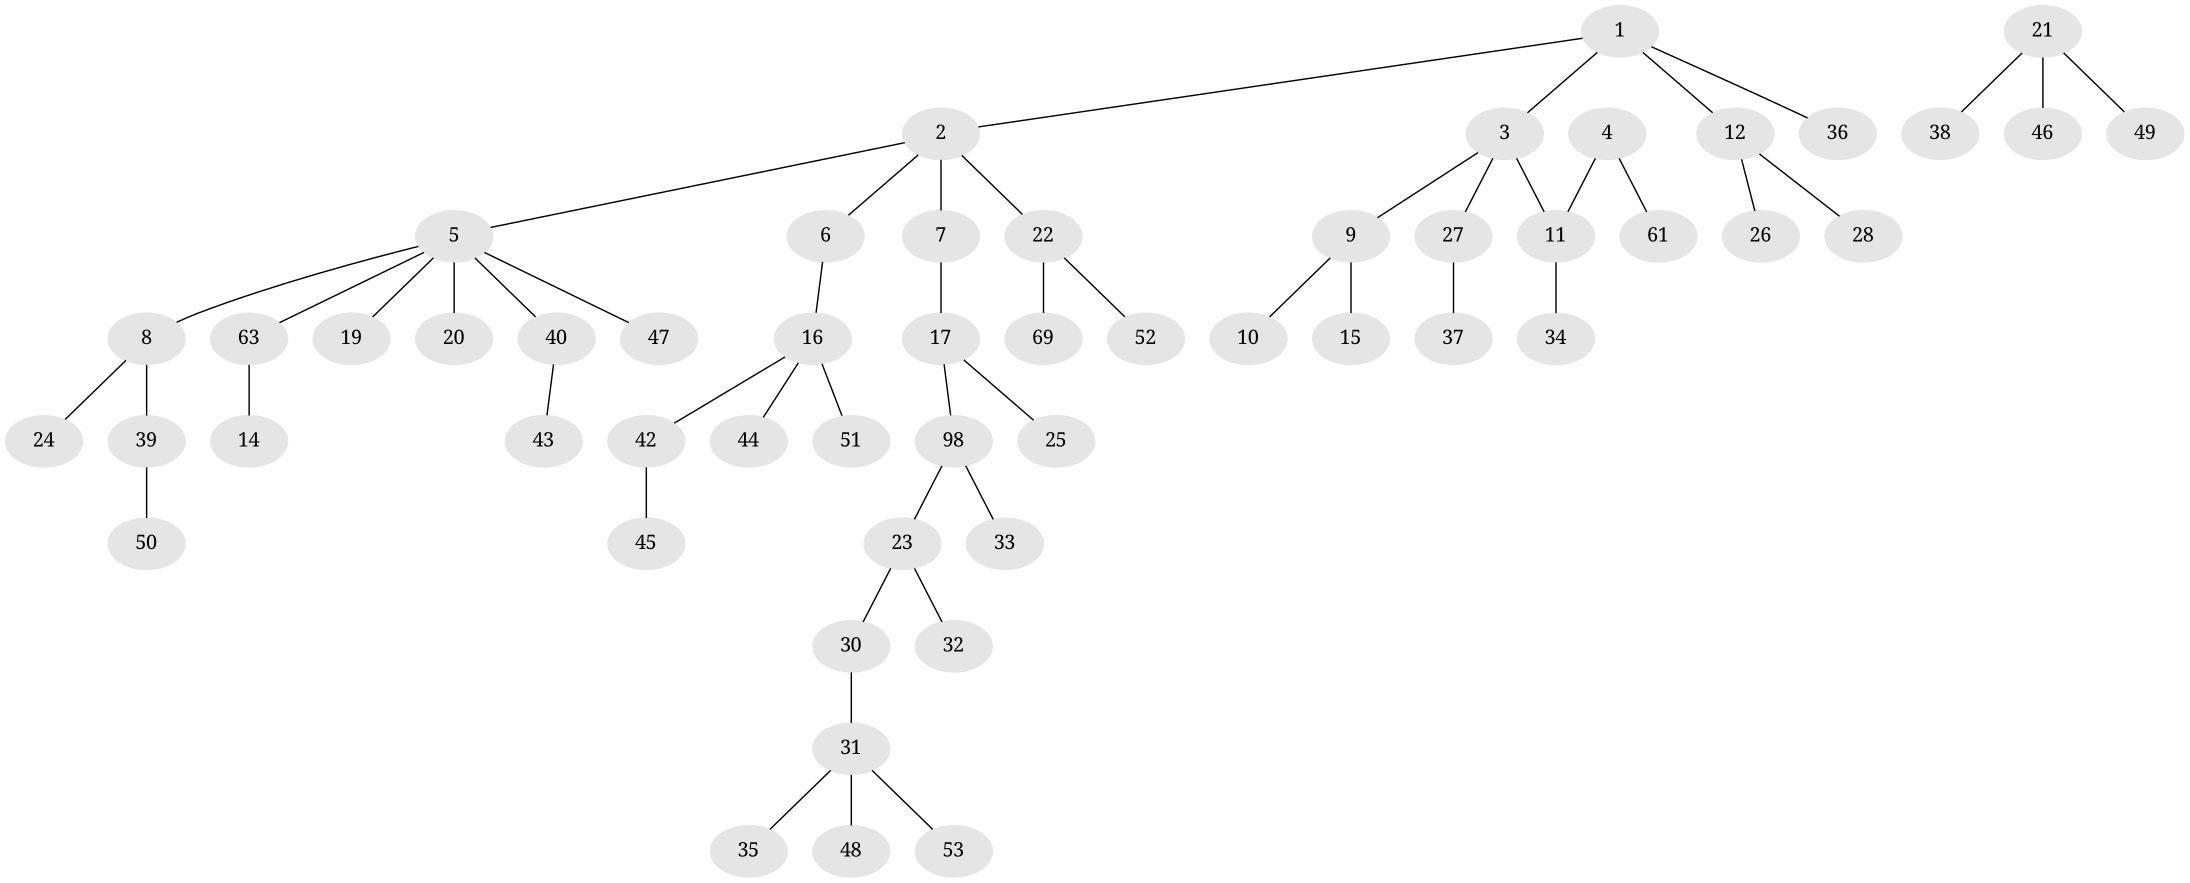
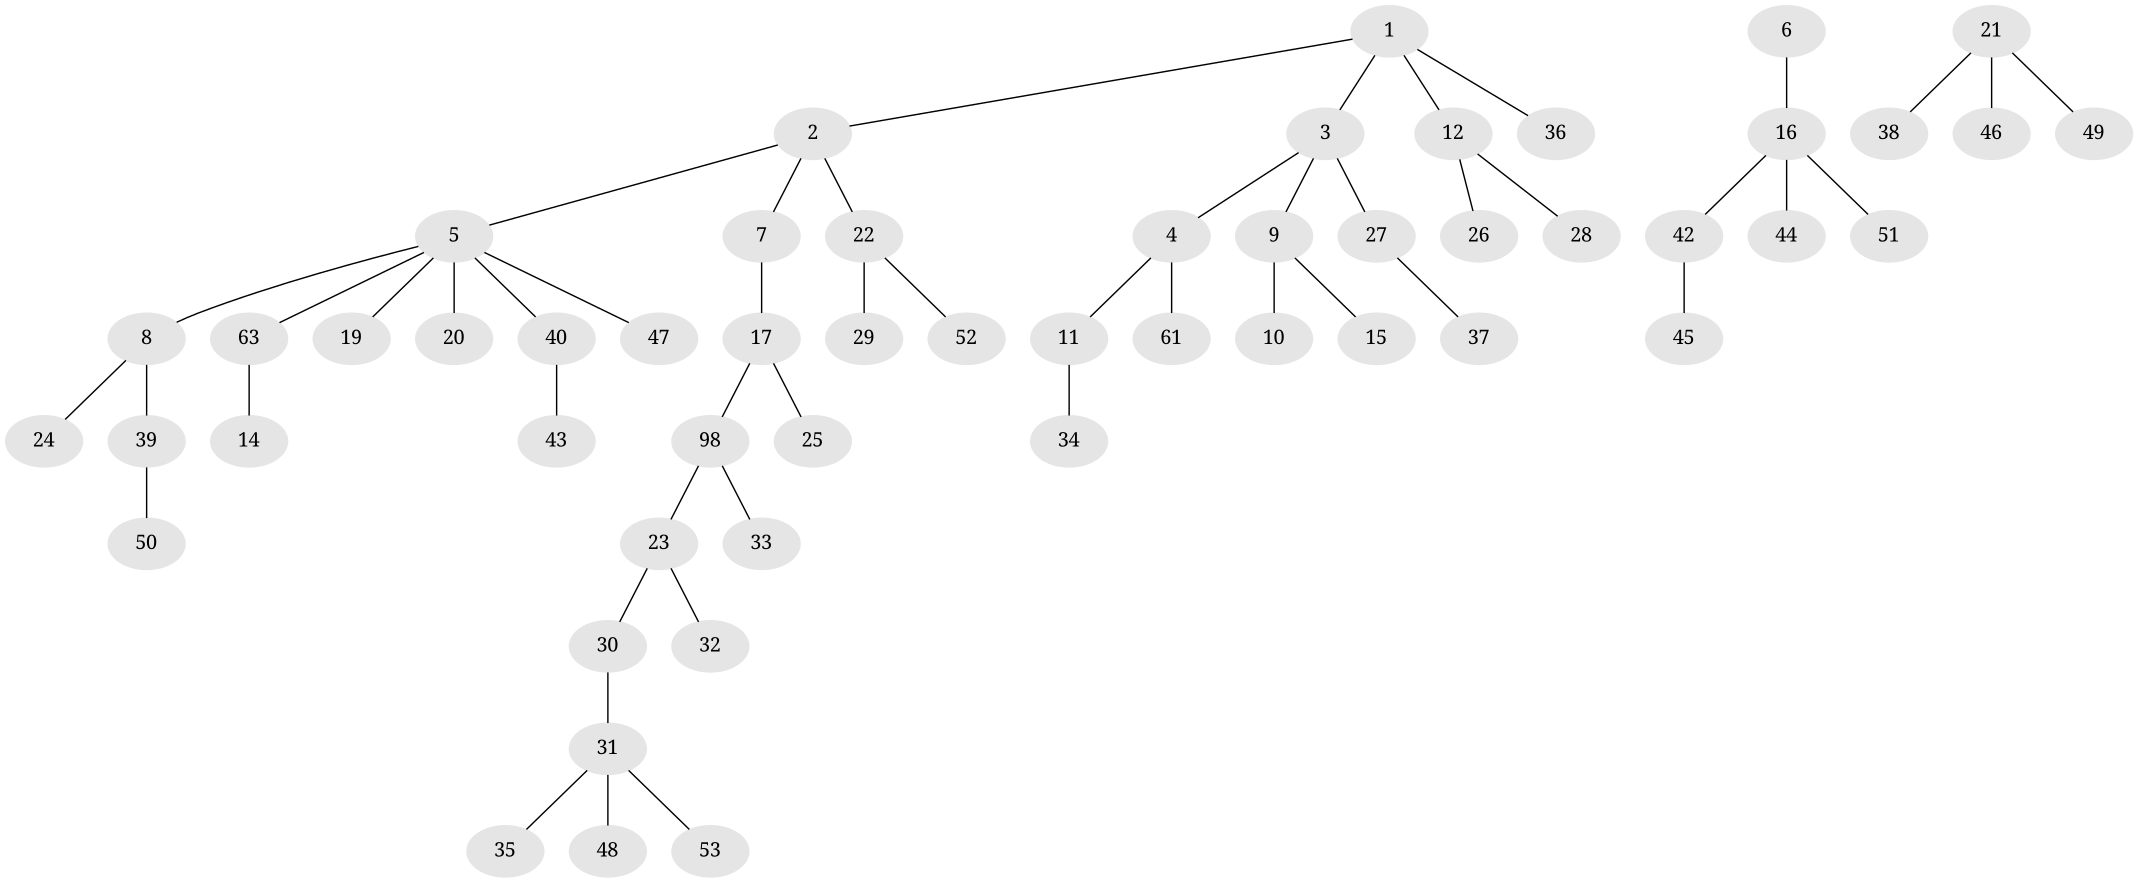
(883, 185) -> none
(1530, 185) -> (1248, 185)
(1044, 339) -> (864, 339)
